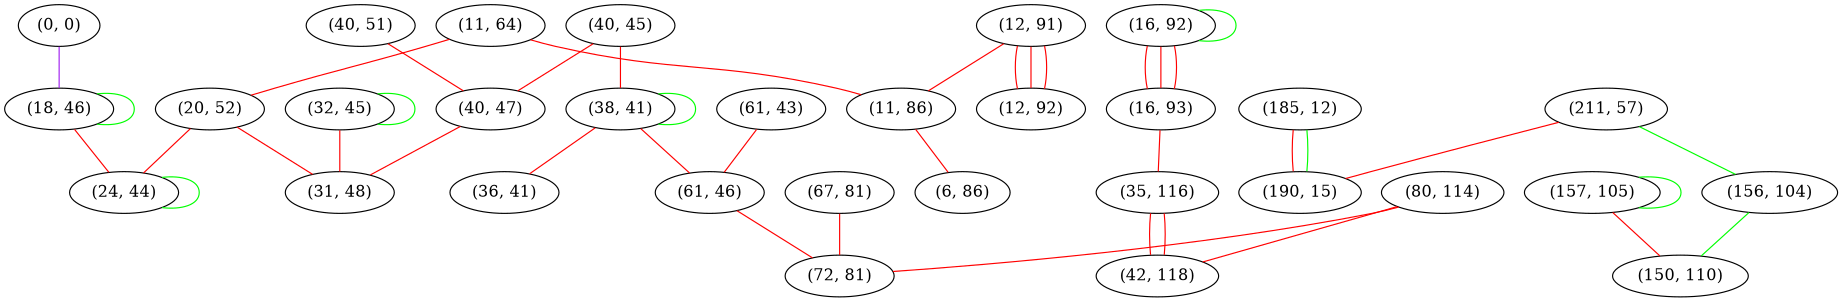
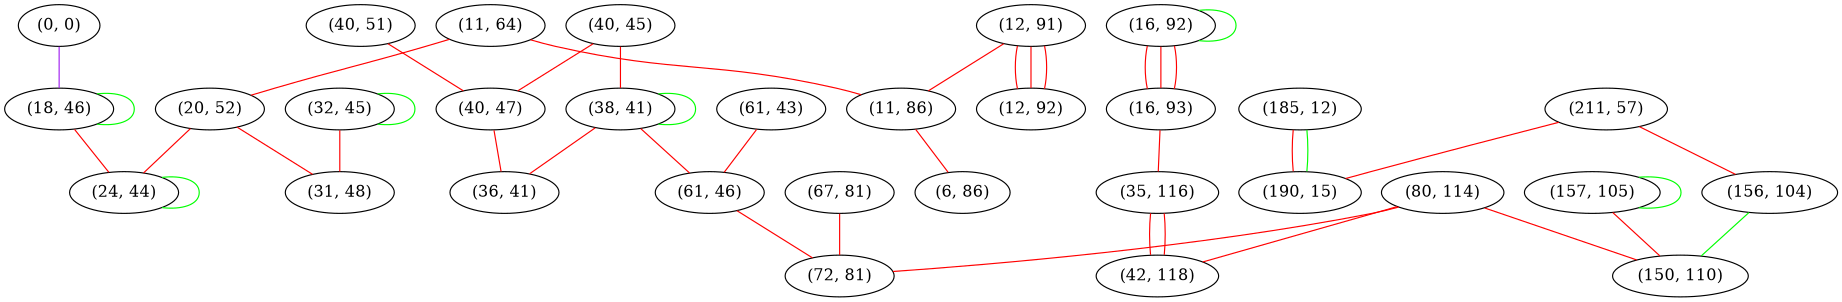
(1687, 150) -> (1687, 150)
(415, 151) -> (498, 151)
none -> (1561, 234)
